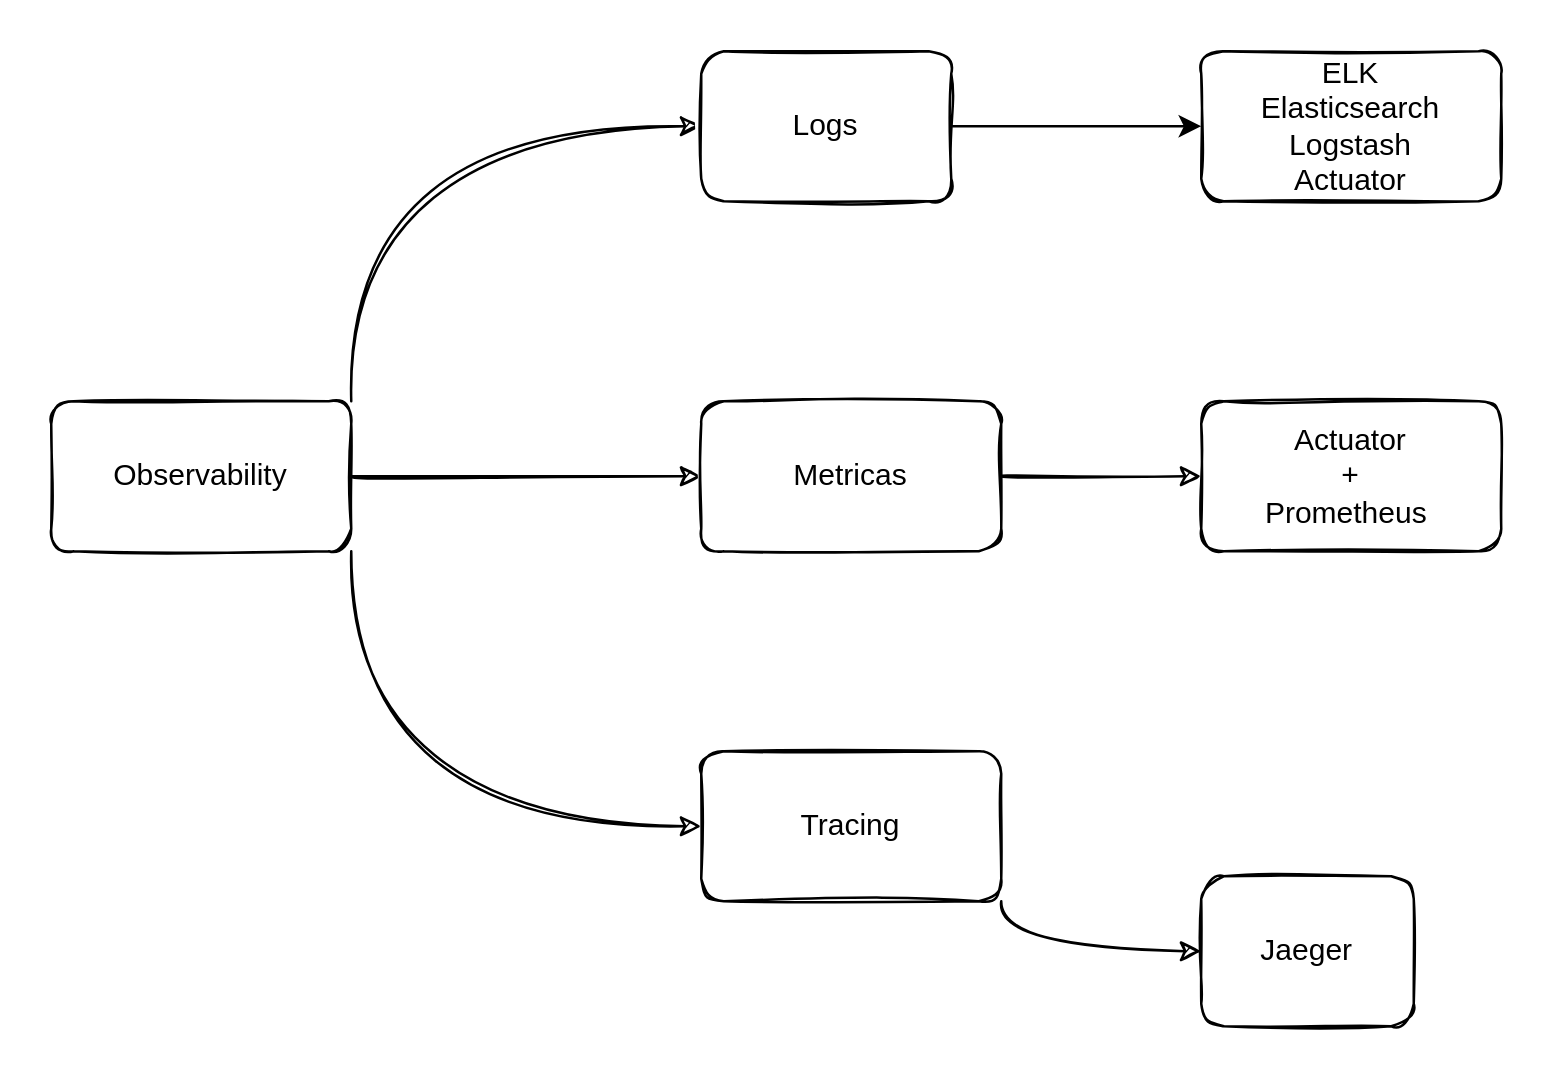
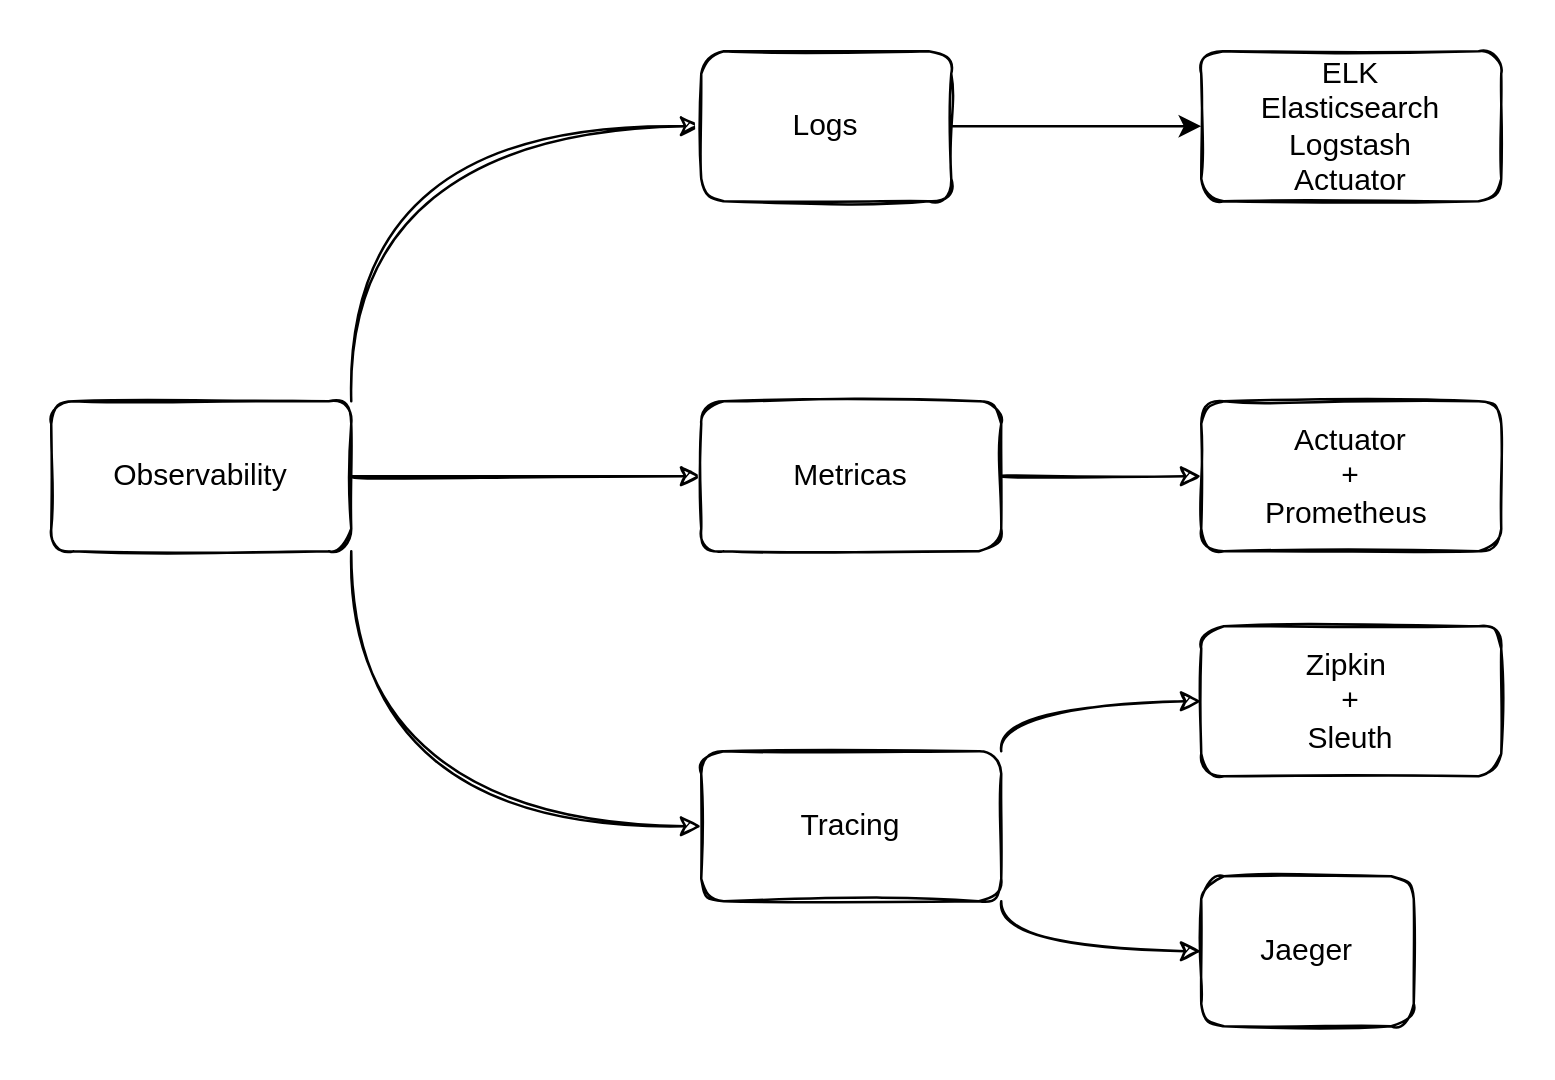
none -> (1351, 701)
none -> (1084, 707)
